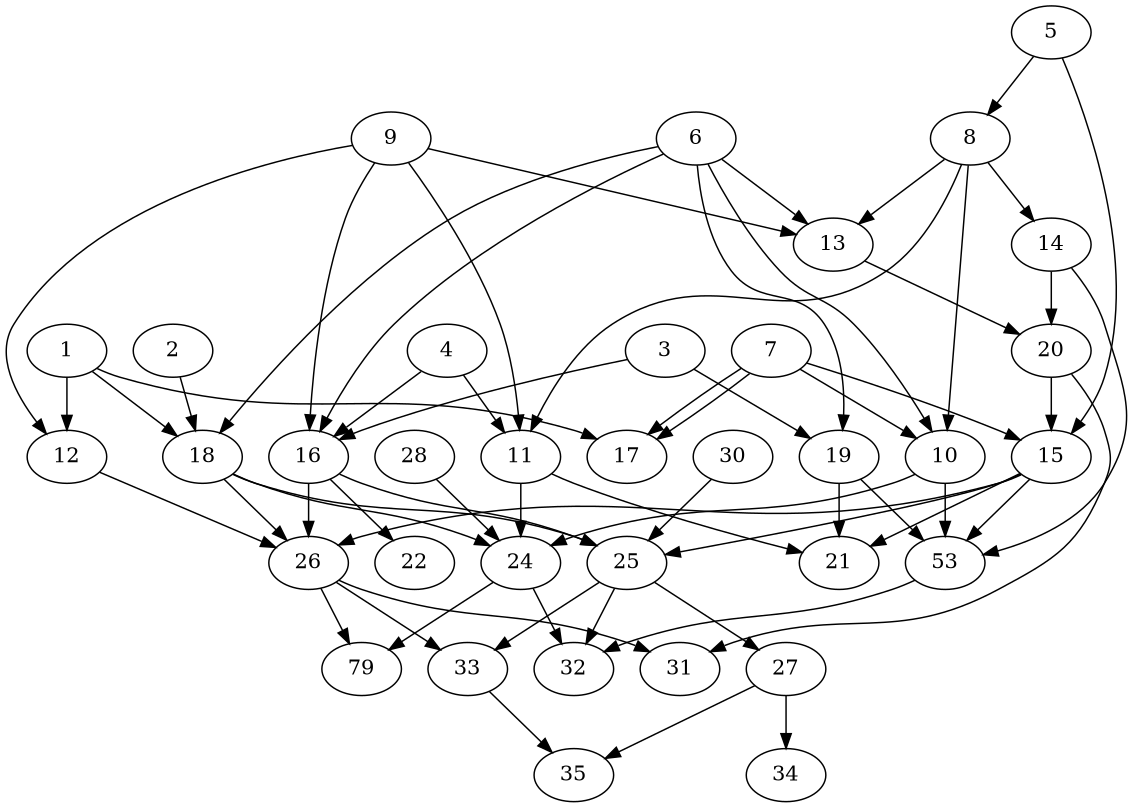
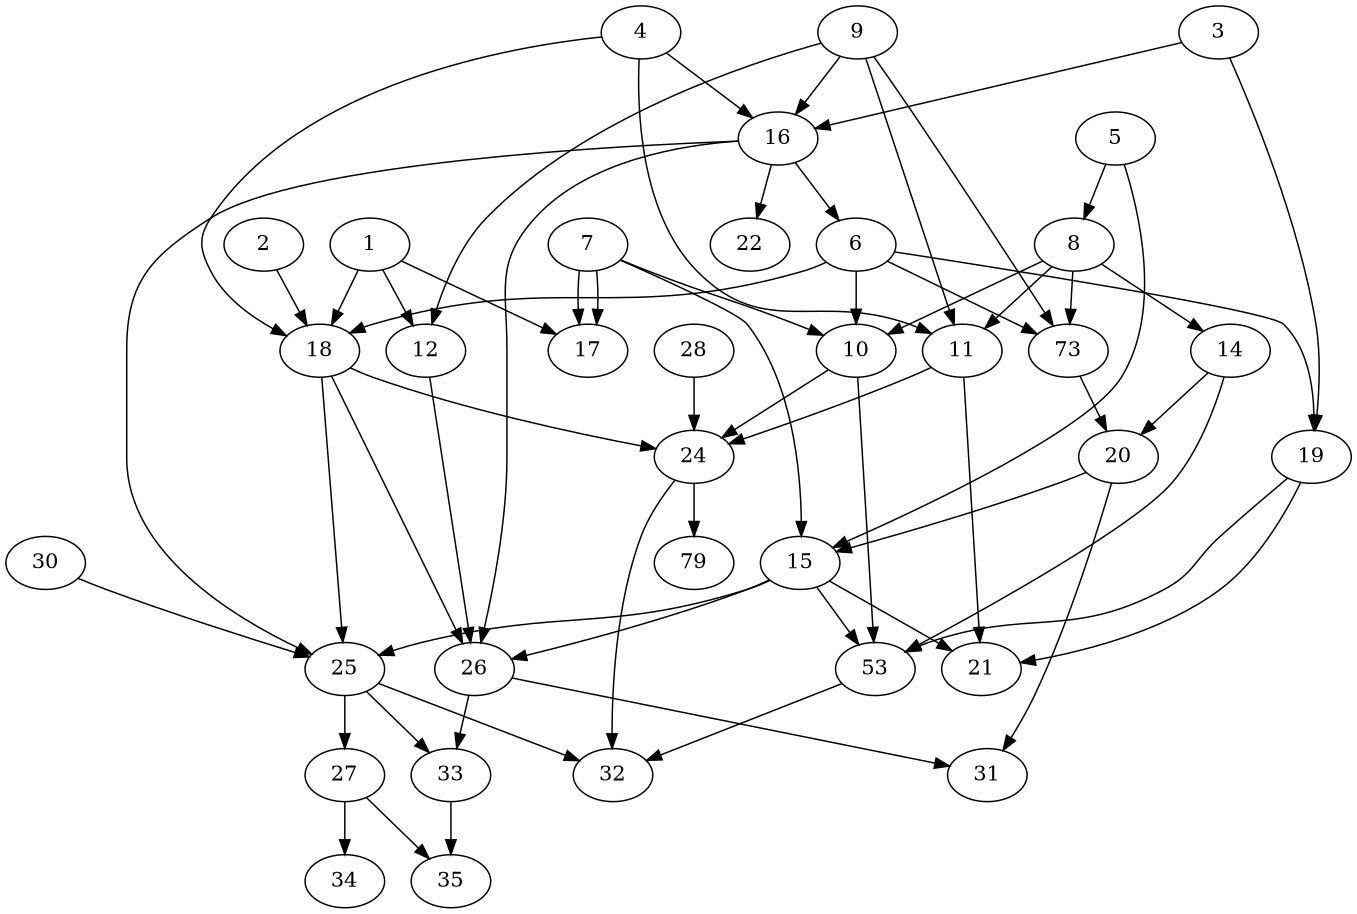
none -> (323, 119)
(833, 245) -> (1068, 351)
(482, 254) -> (813, 186)
(332, 609) -> none
